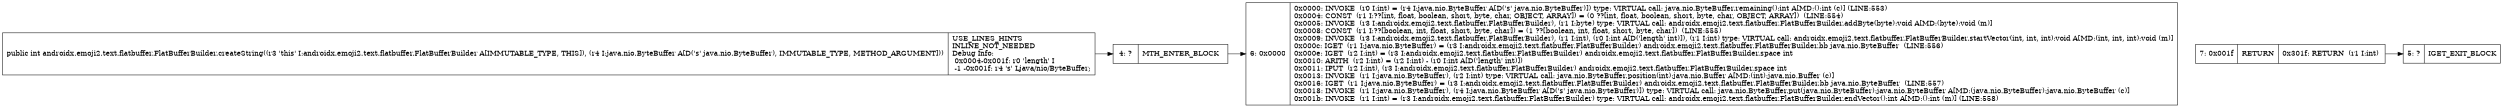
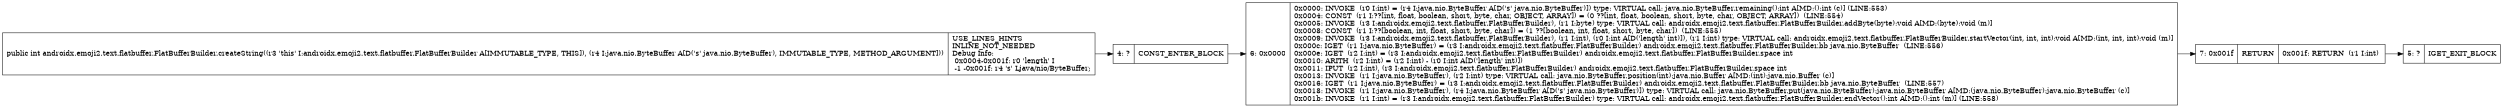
(1181, 54) -> (1181, 54)
none -> (2184, 54)
(2332, 54) -> (2332, 54)
